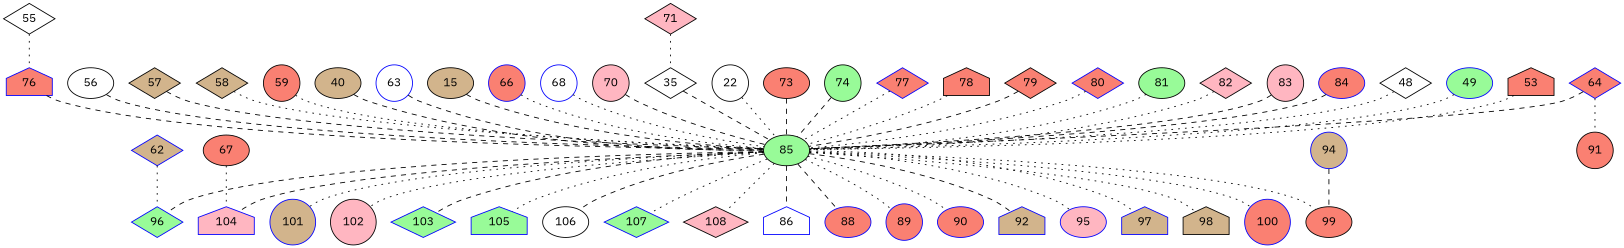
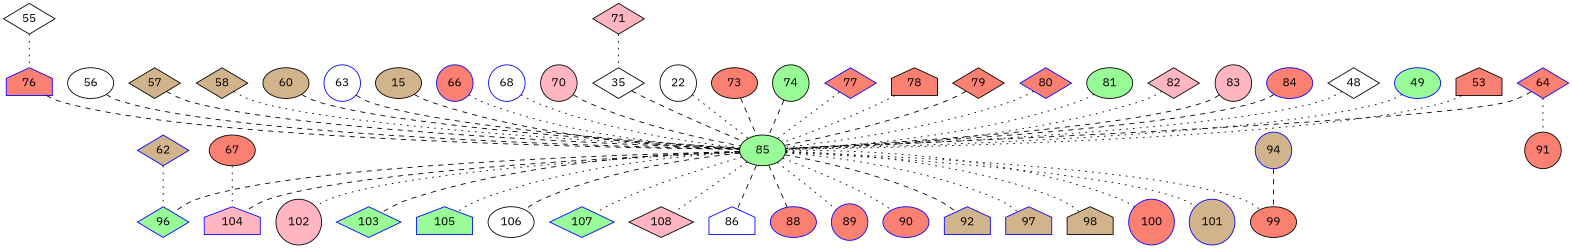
(282, 83) -> none
(338, 83) -> (286, 83)
(1083, 222) -> none
